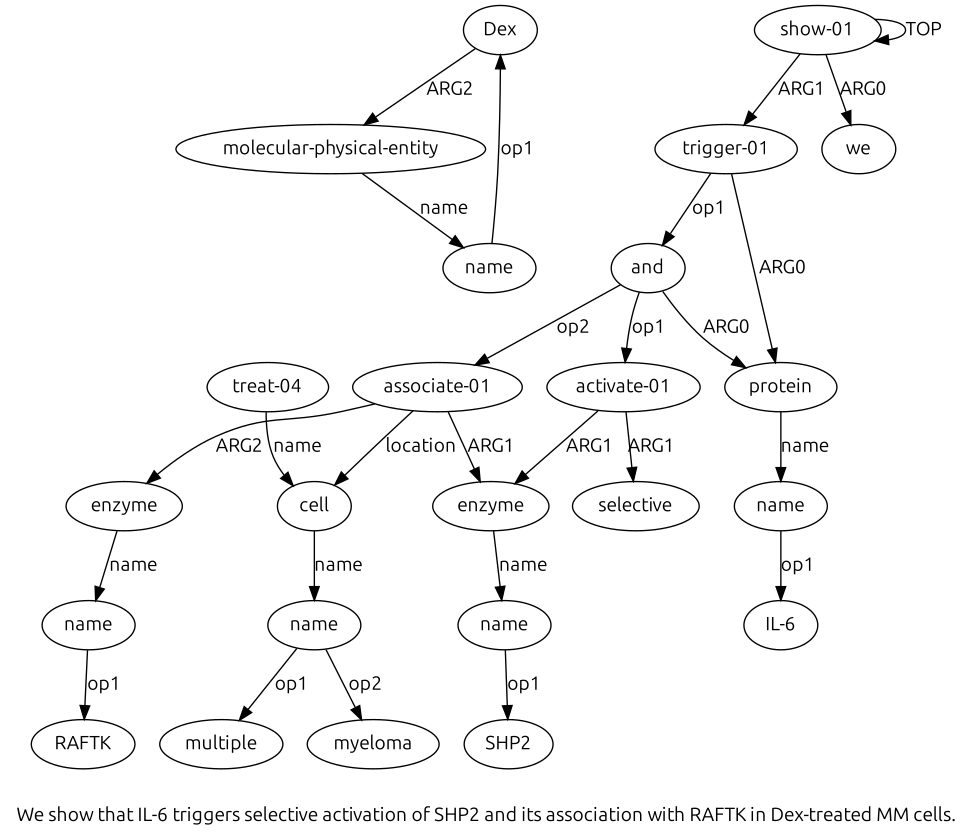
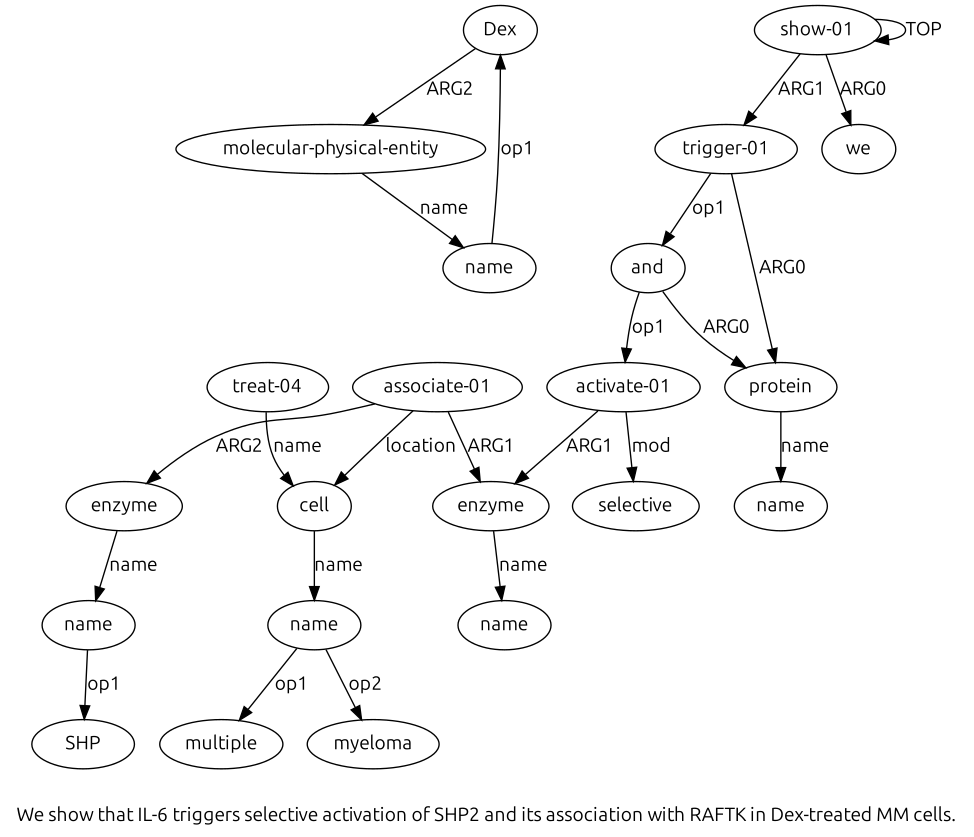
(554, 321) -> none
(652, 447) -> (652, 447)
(781, 625) -> none
(83, 744) -> (83, 744)
(509, 744) -> none
